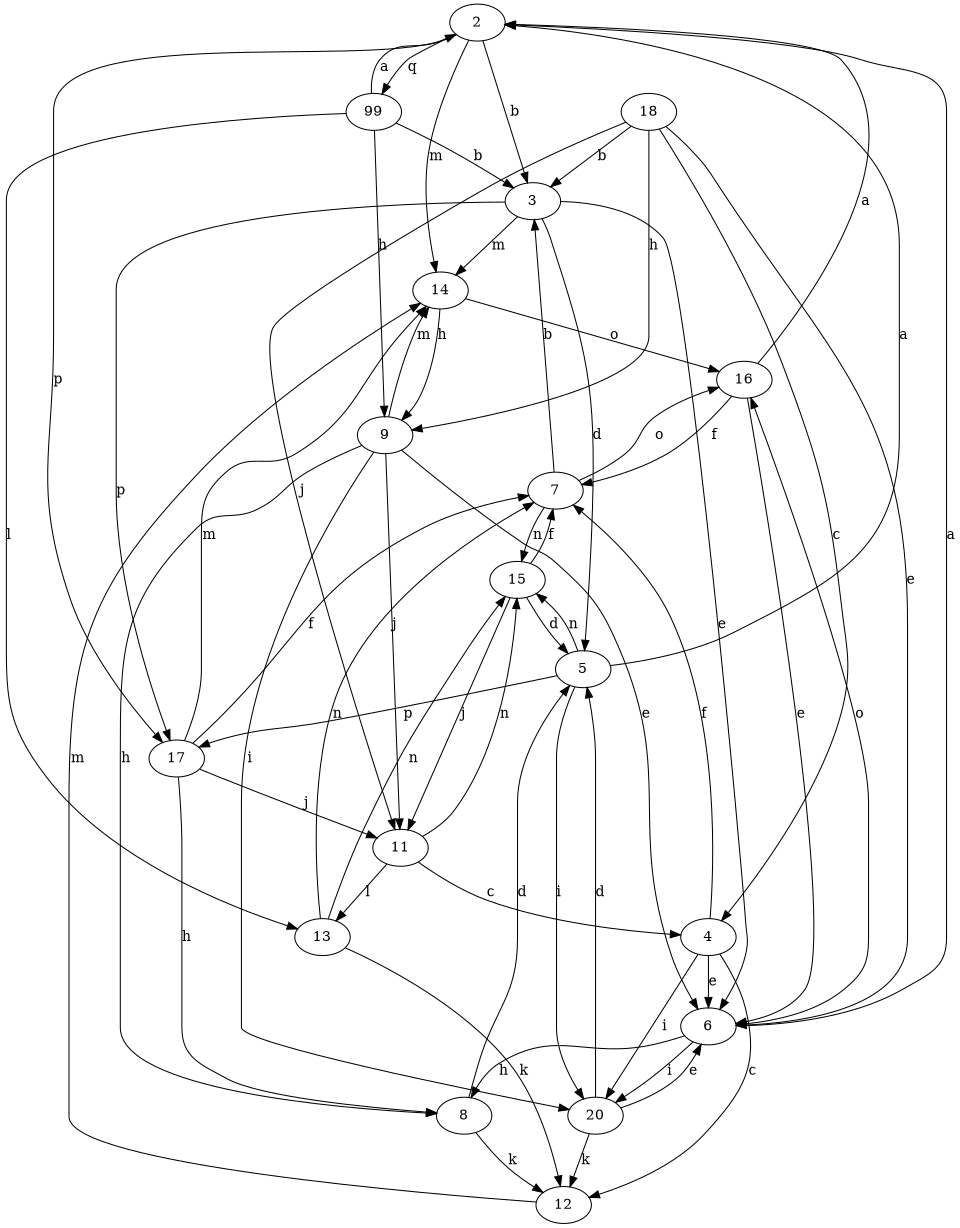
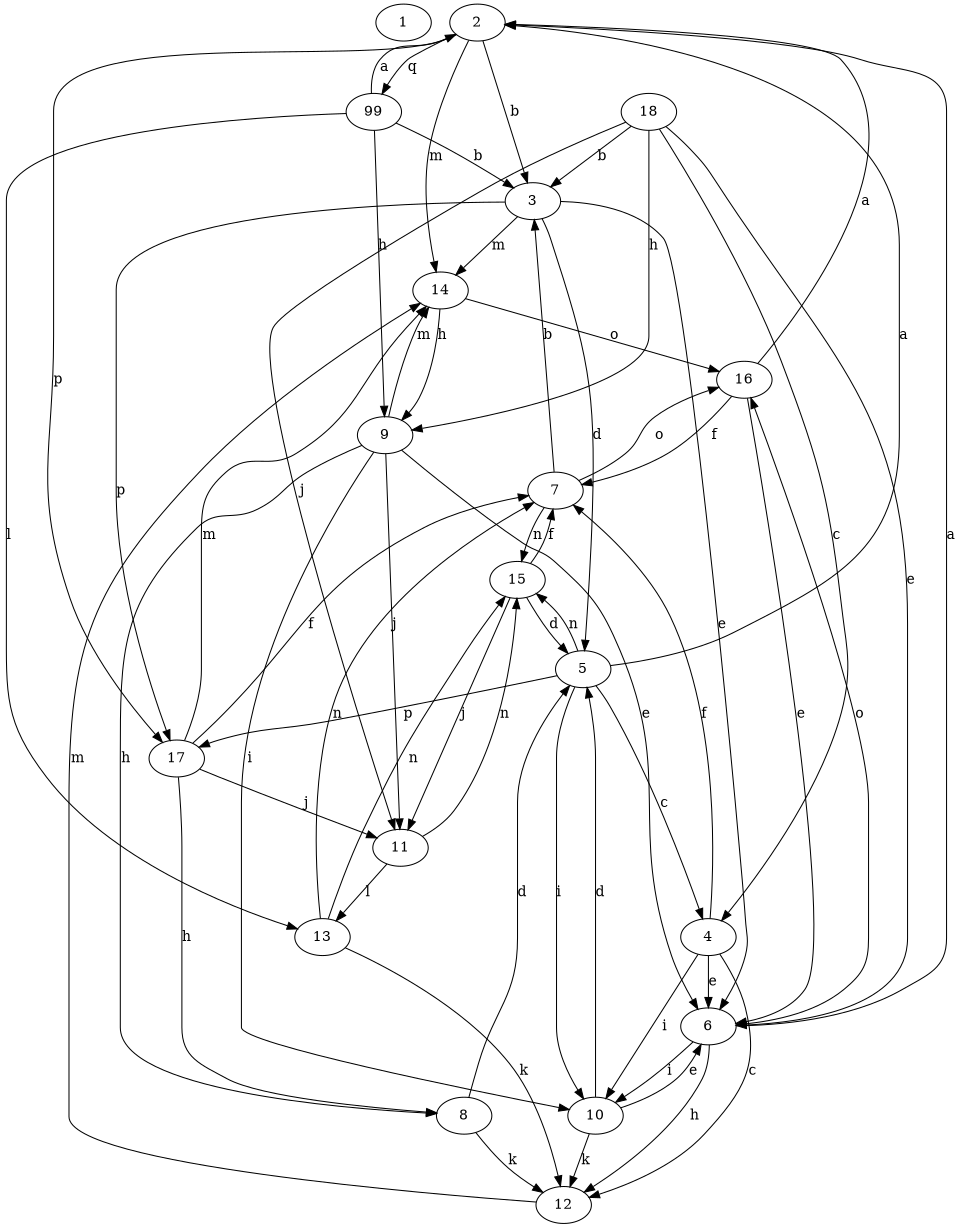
none -> (404, 23)
(539, 915) -> (656, 800)
(574, 1046) -> (667, 1127)
(596, 1116) -> (596, 1116)
